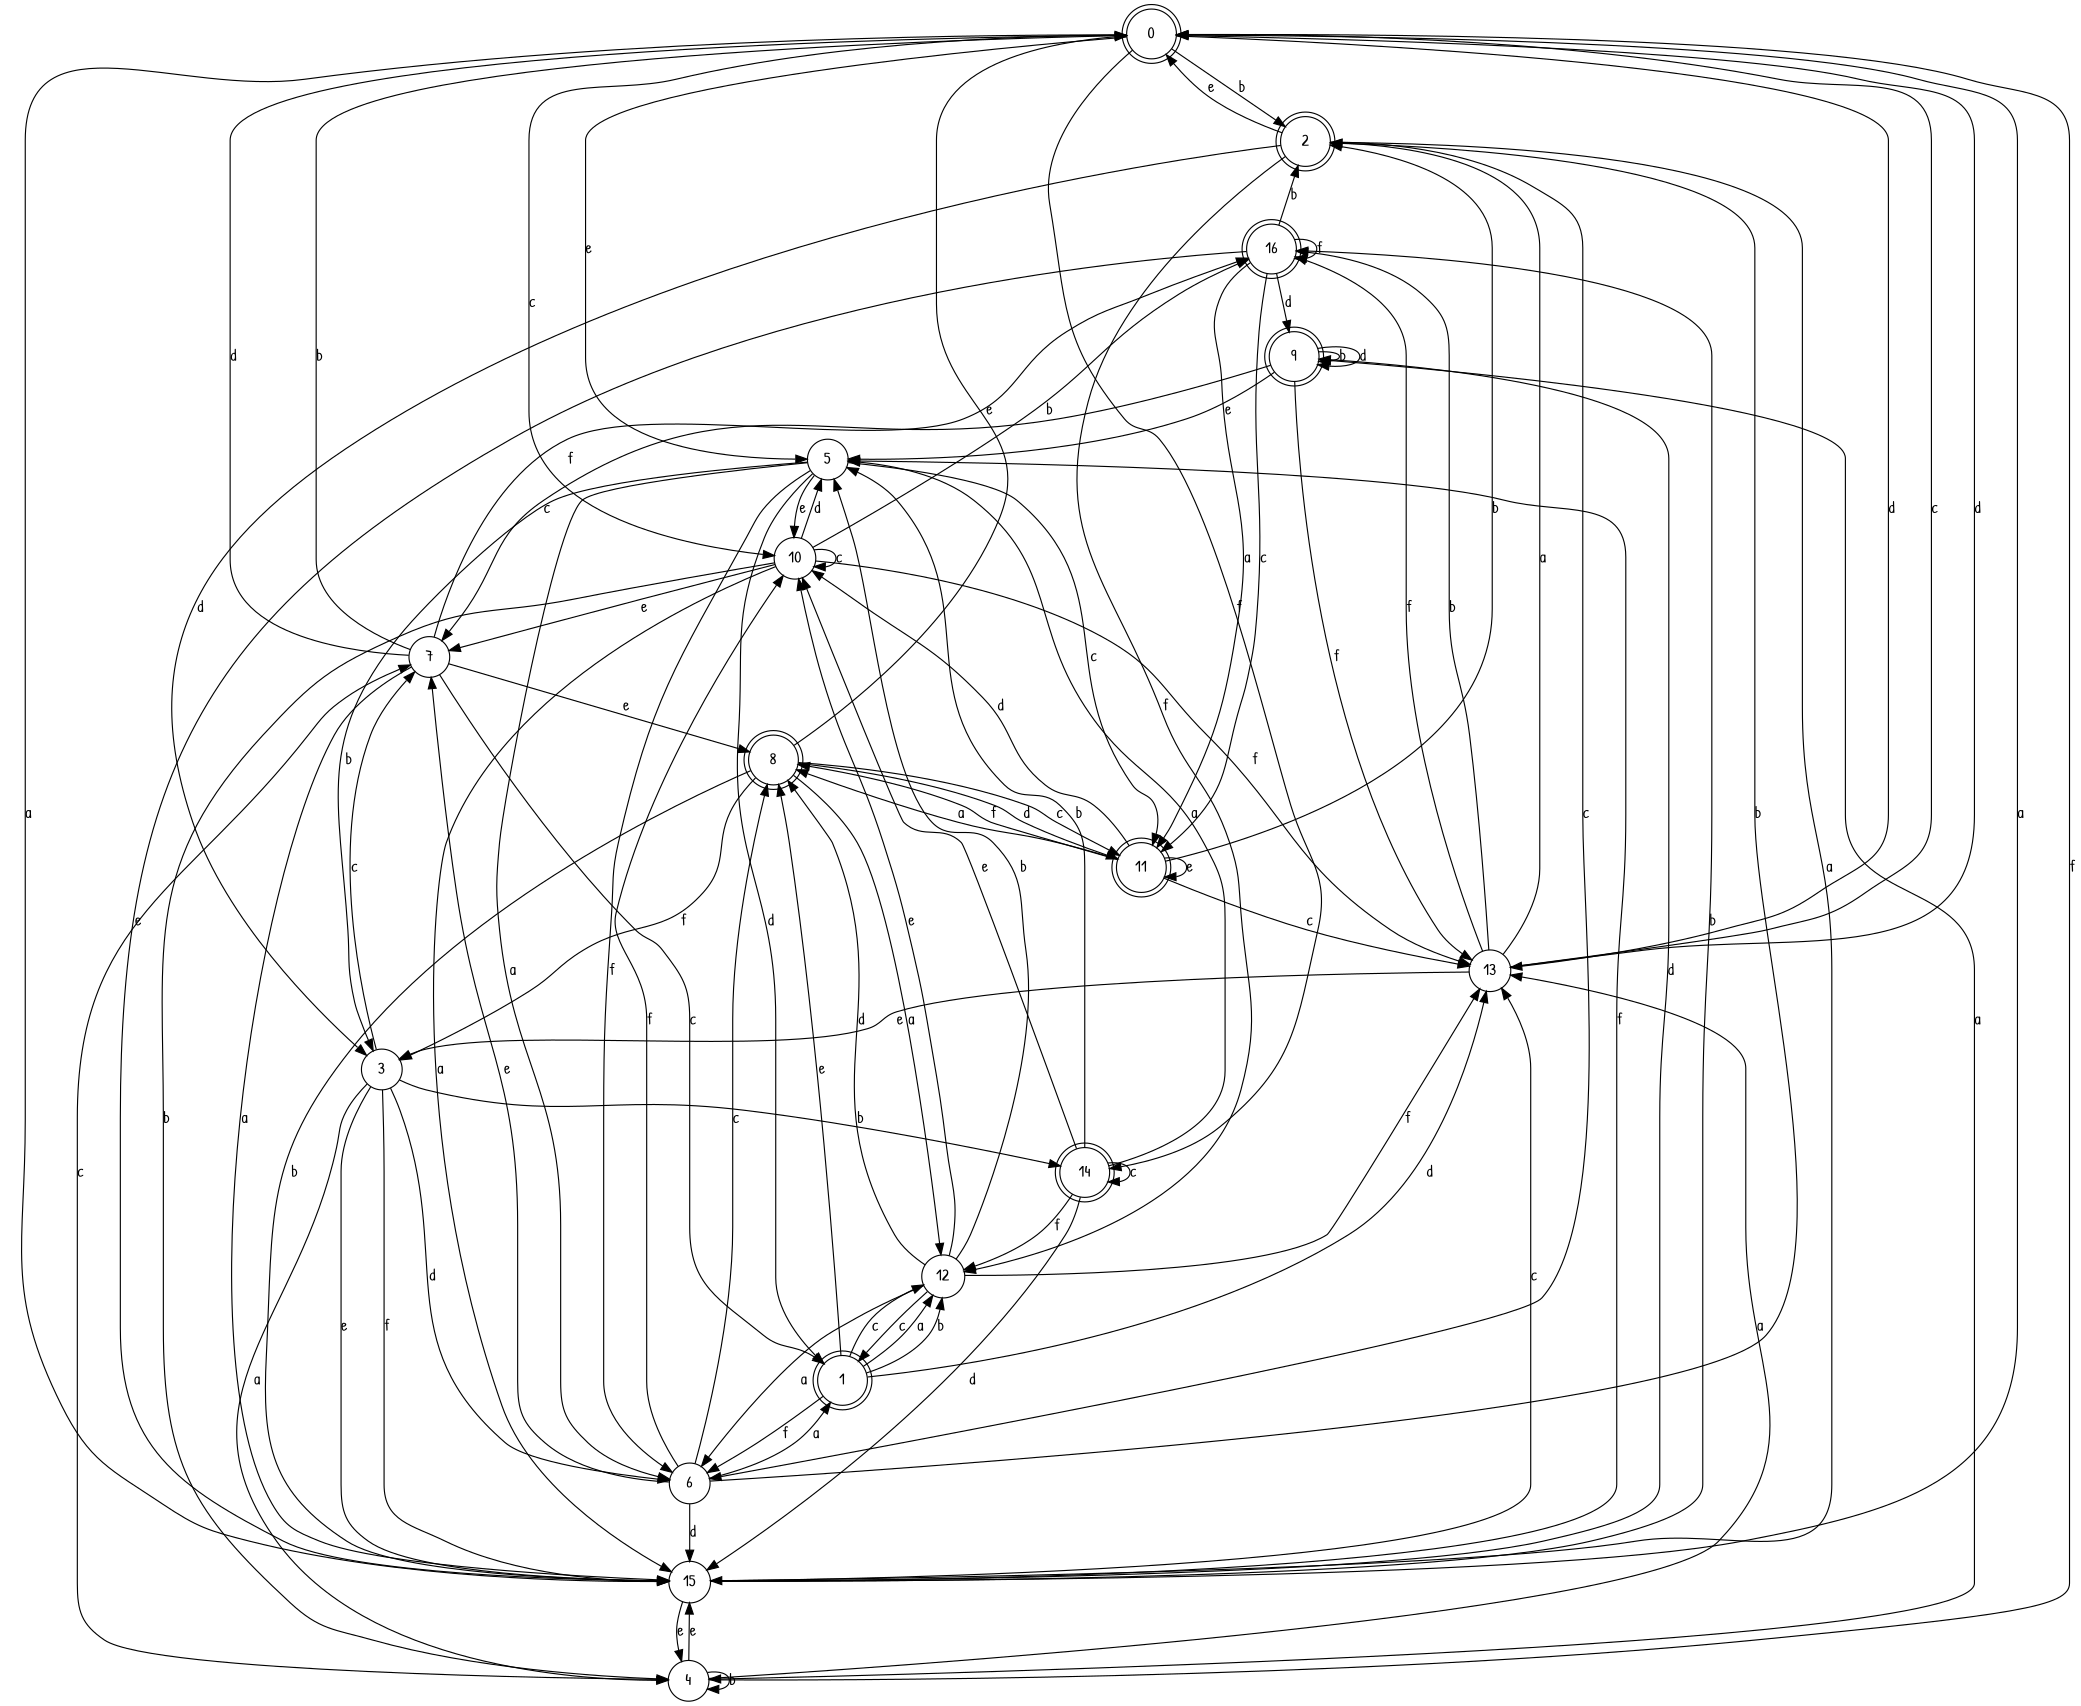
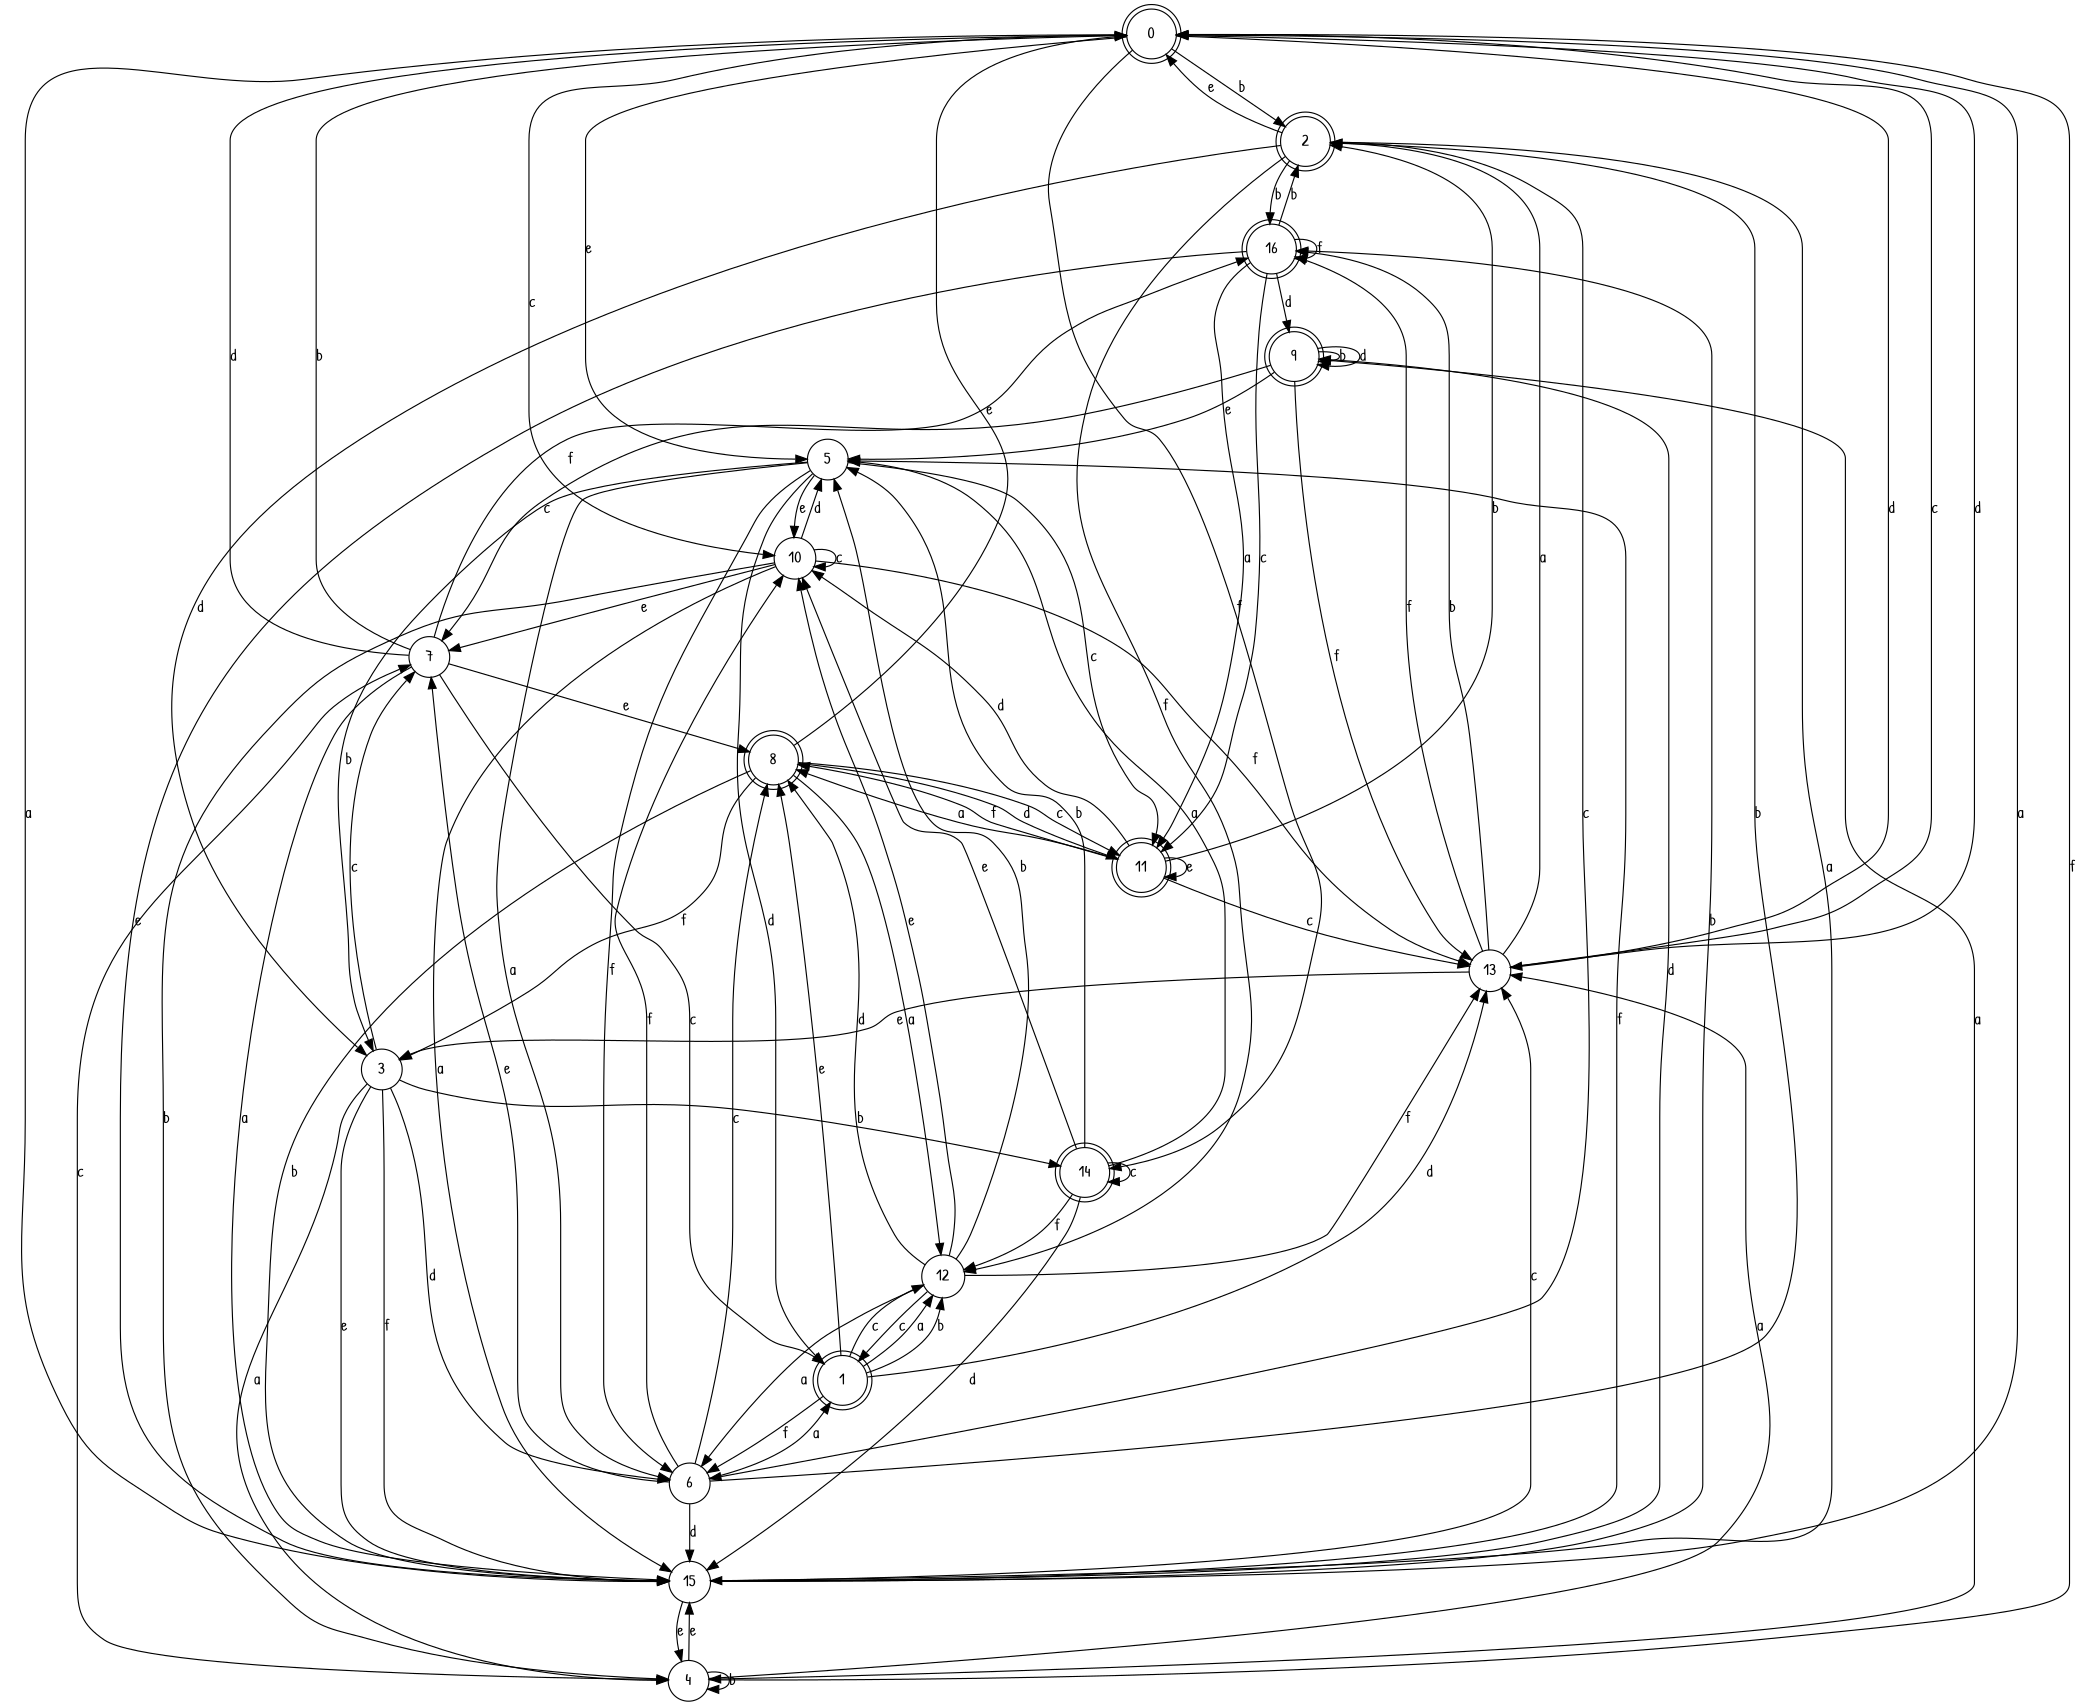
(1031, 413) -> (1276, 185)
